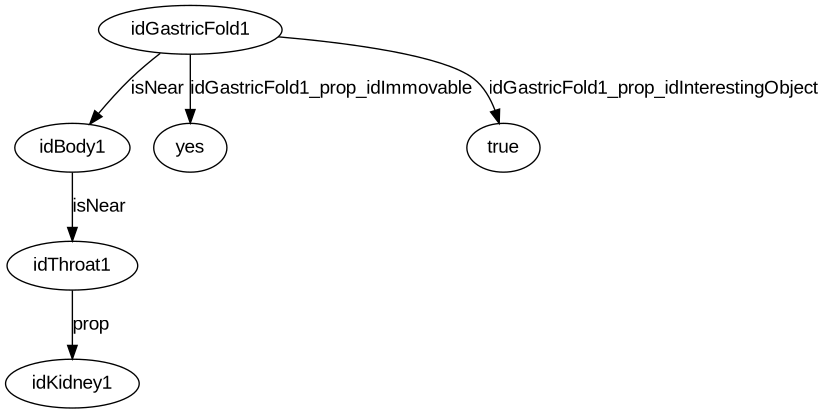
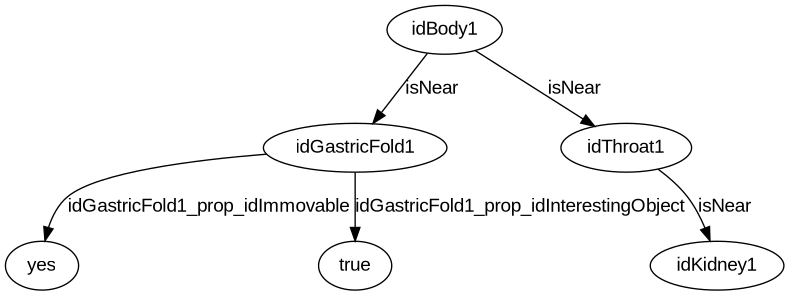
(128, 82) -> (405, 83)
(91, 325) -> (725, 207)
